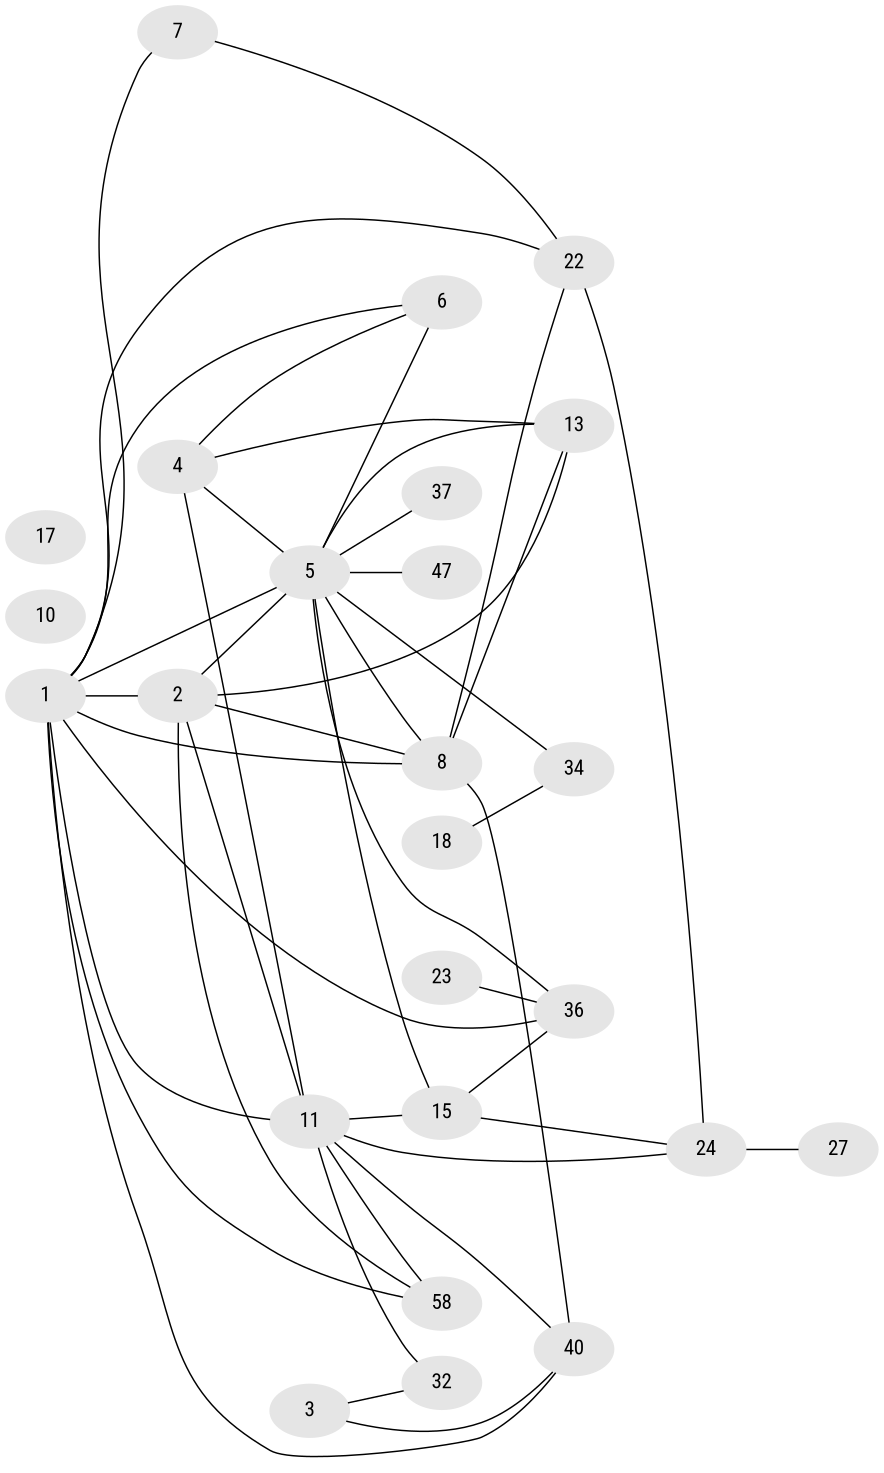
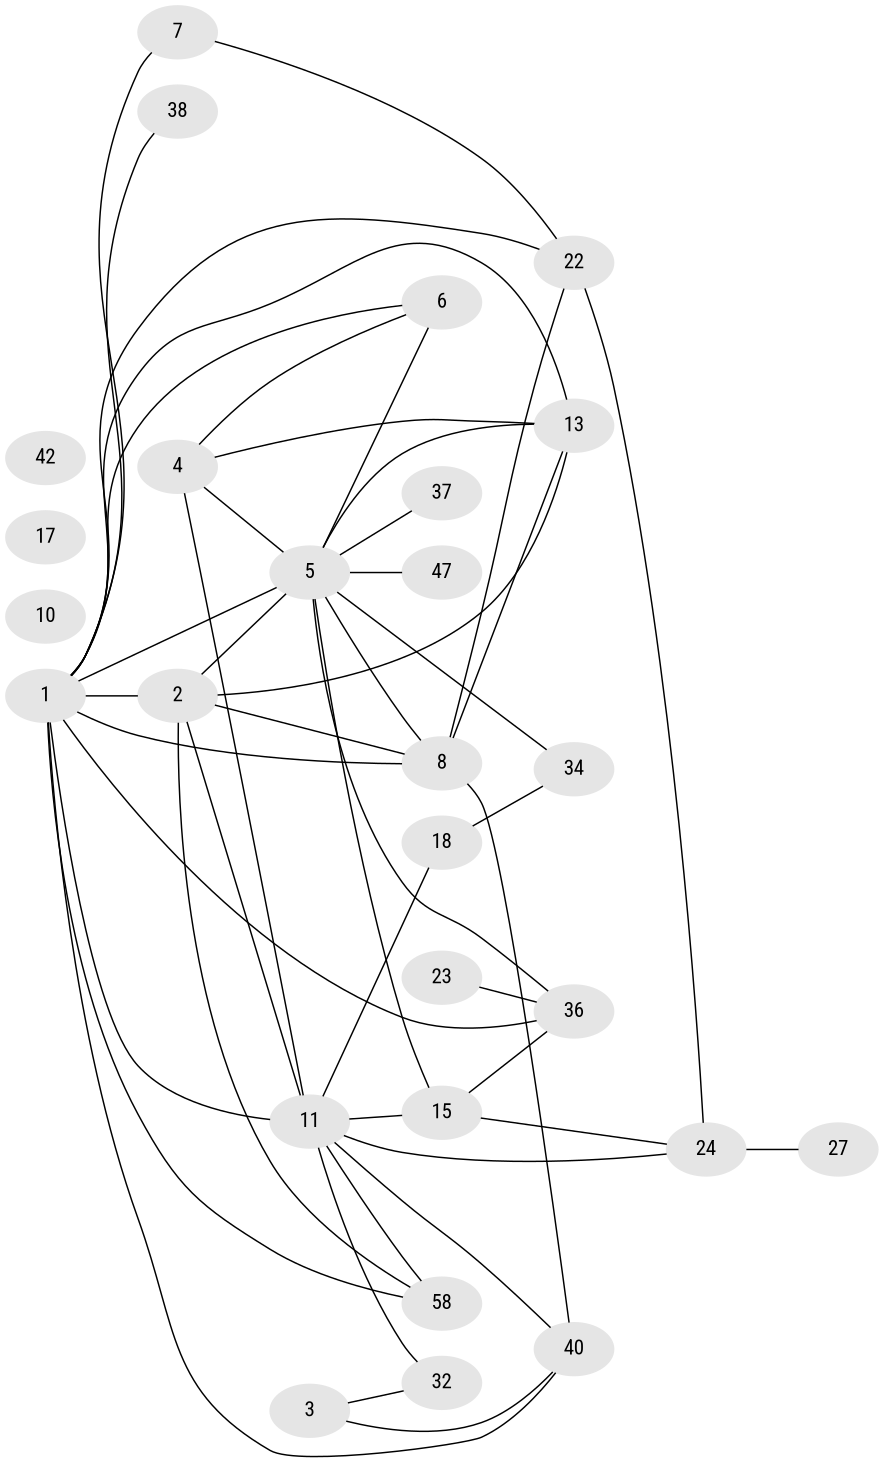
none -> (178, 112)
none -> (234, 317)
none -> (46, 458)
none -> (376, 982)
